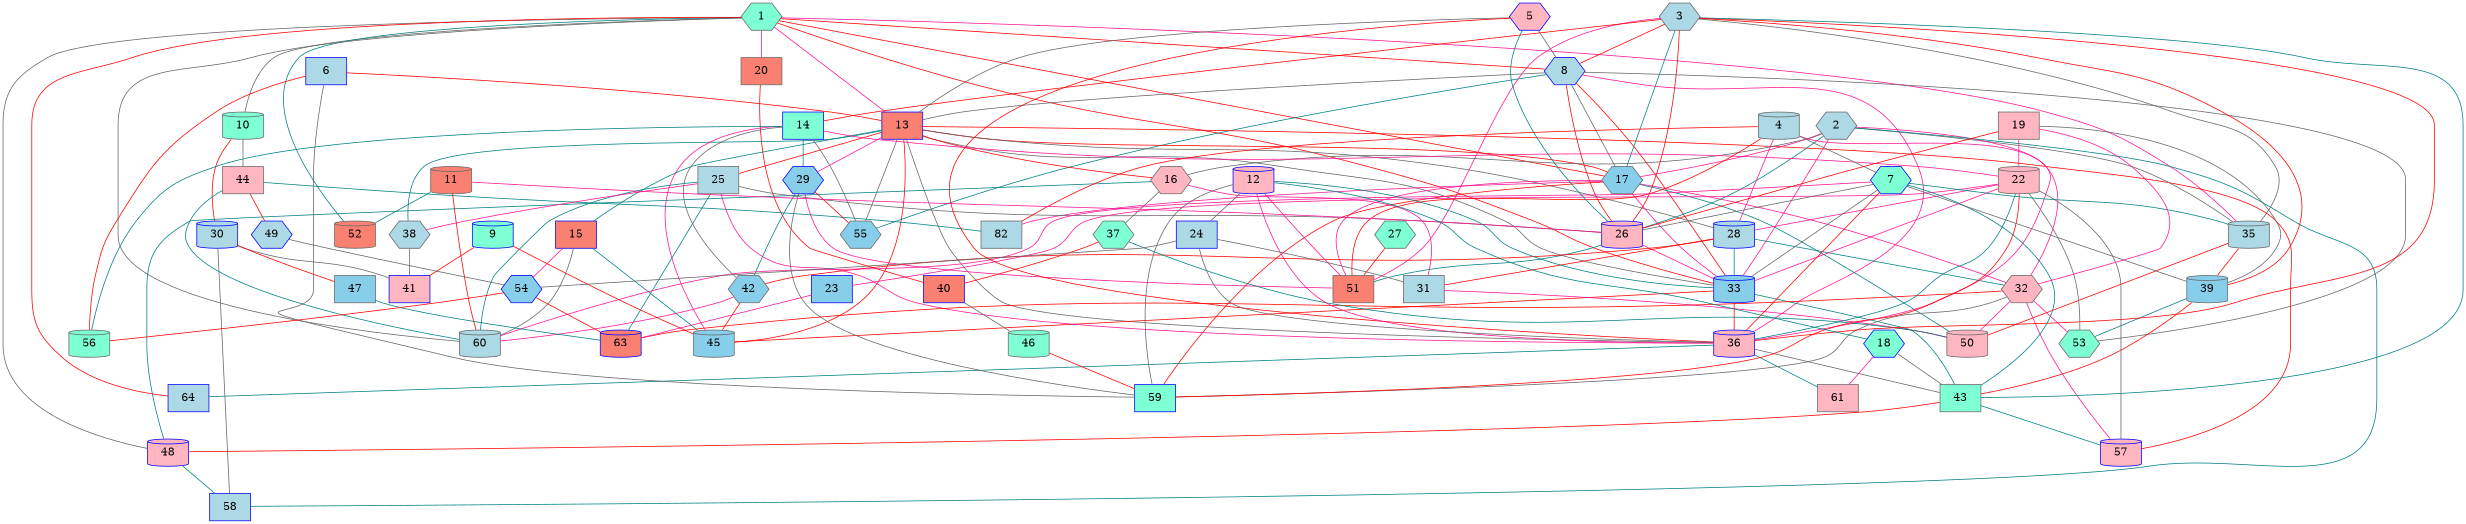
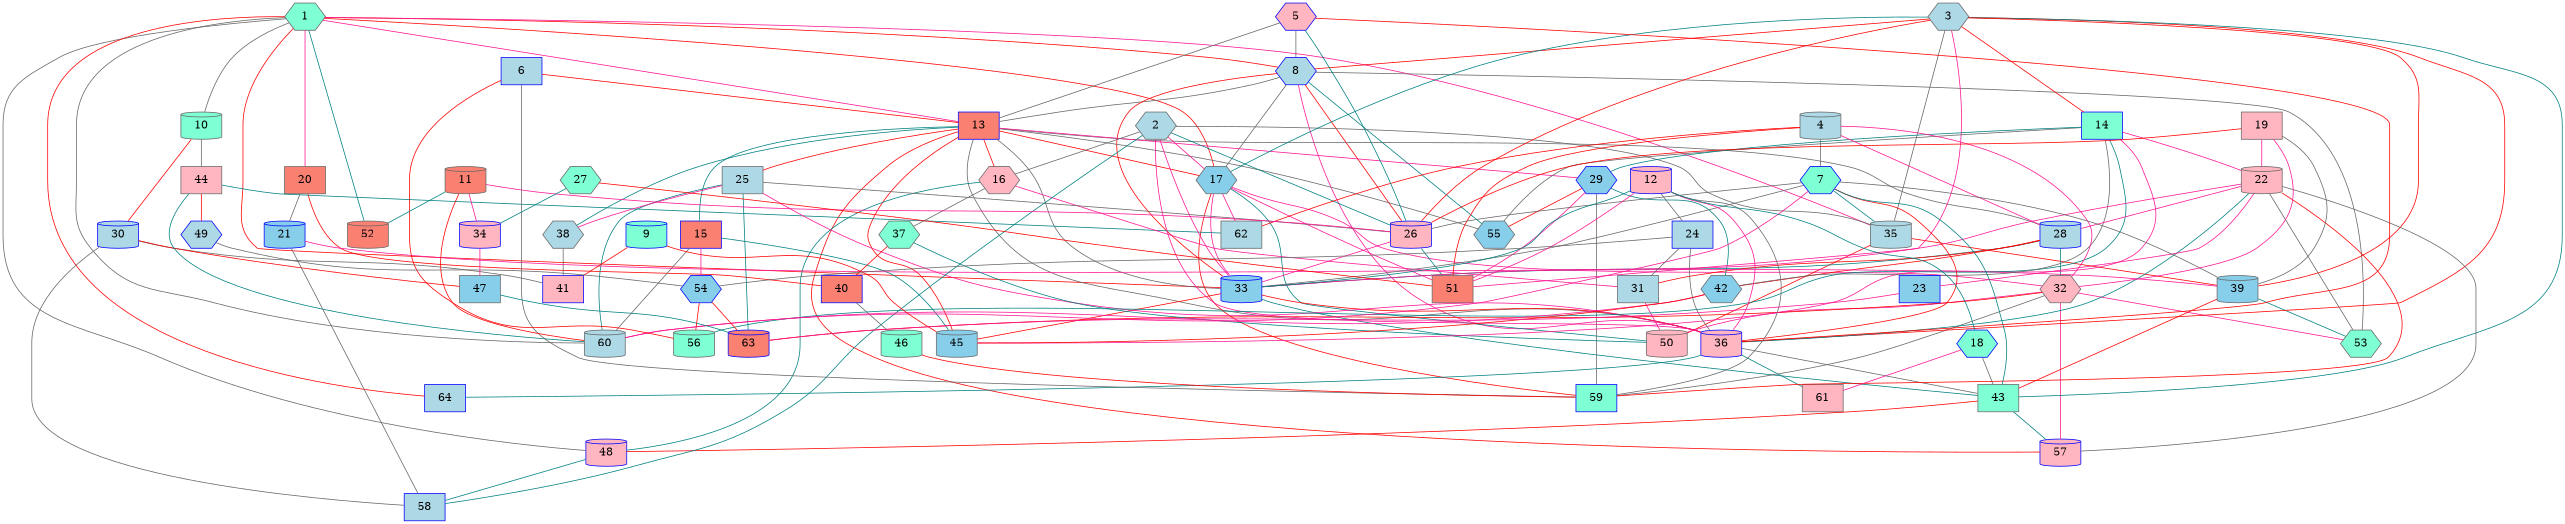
none -> (285, 235)
none -> (480, 235)
(1001, 235) -> (1241, 235)
